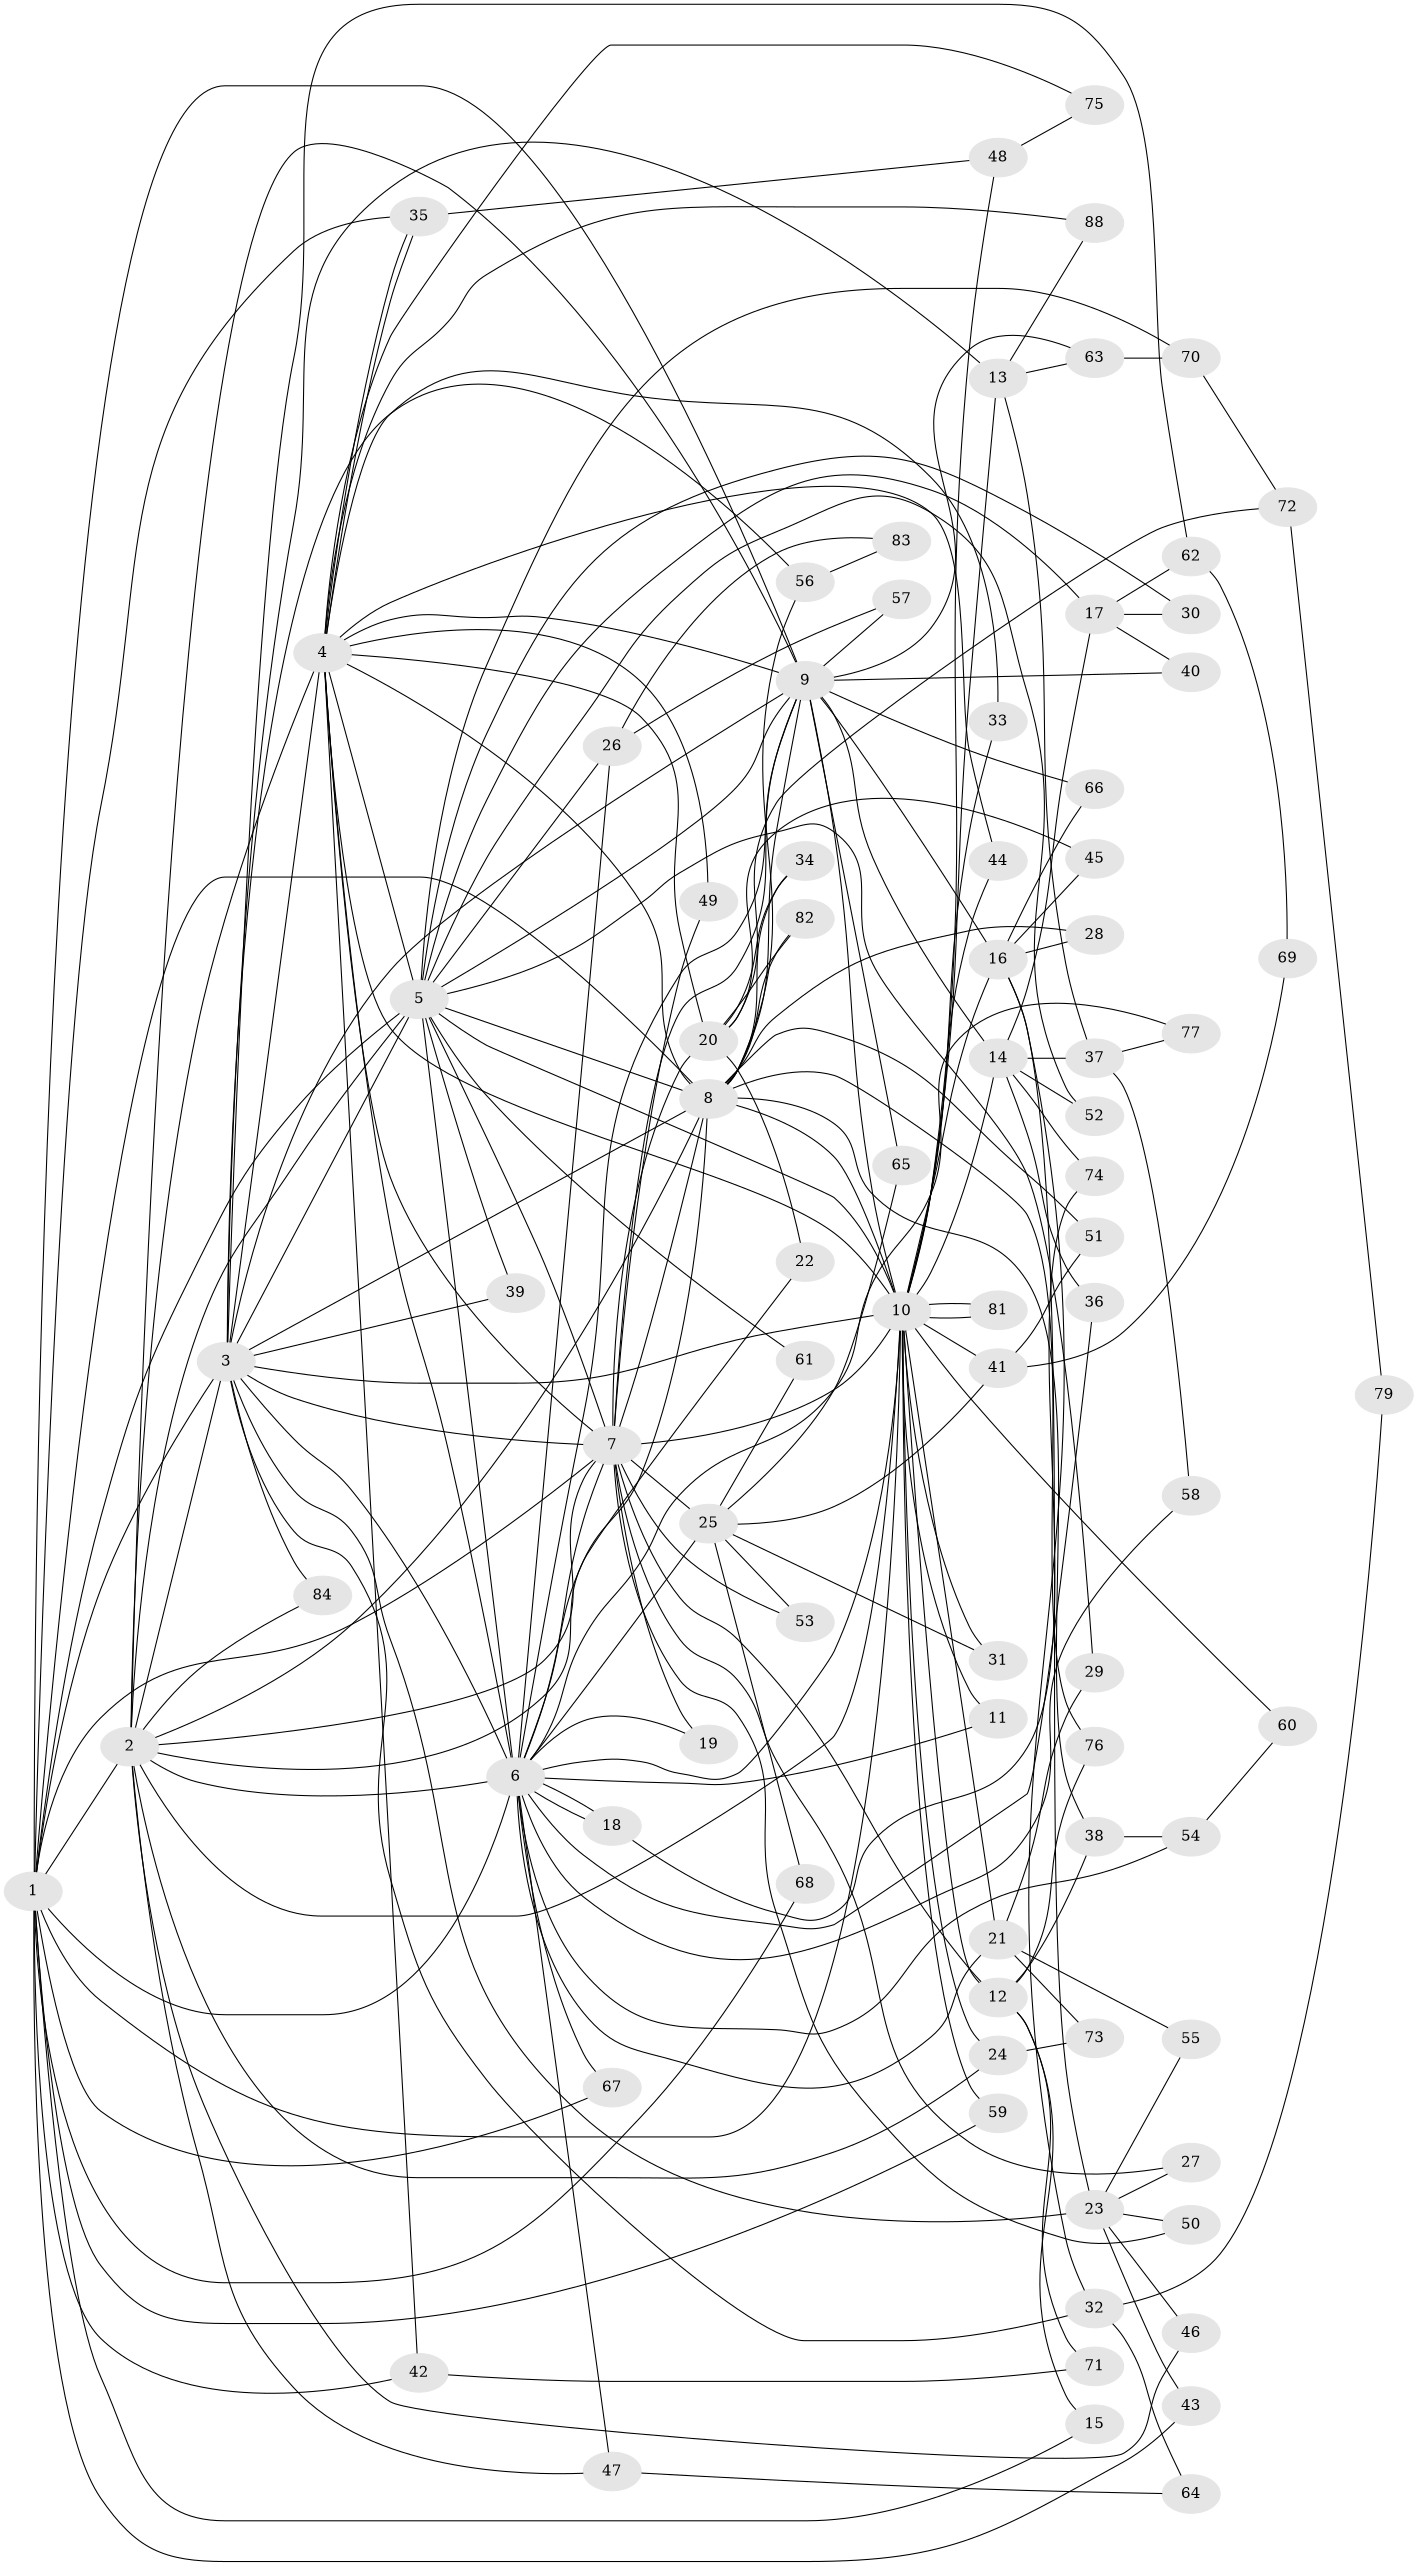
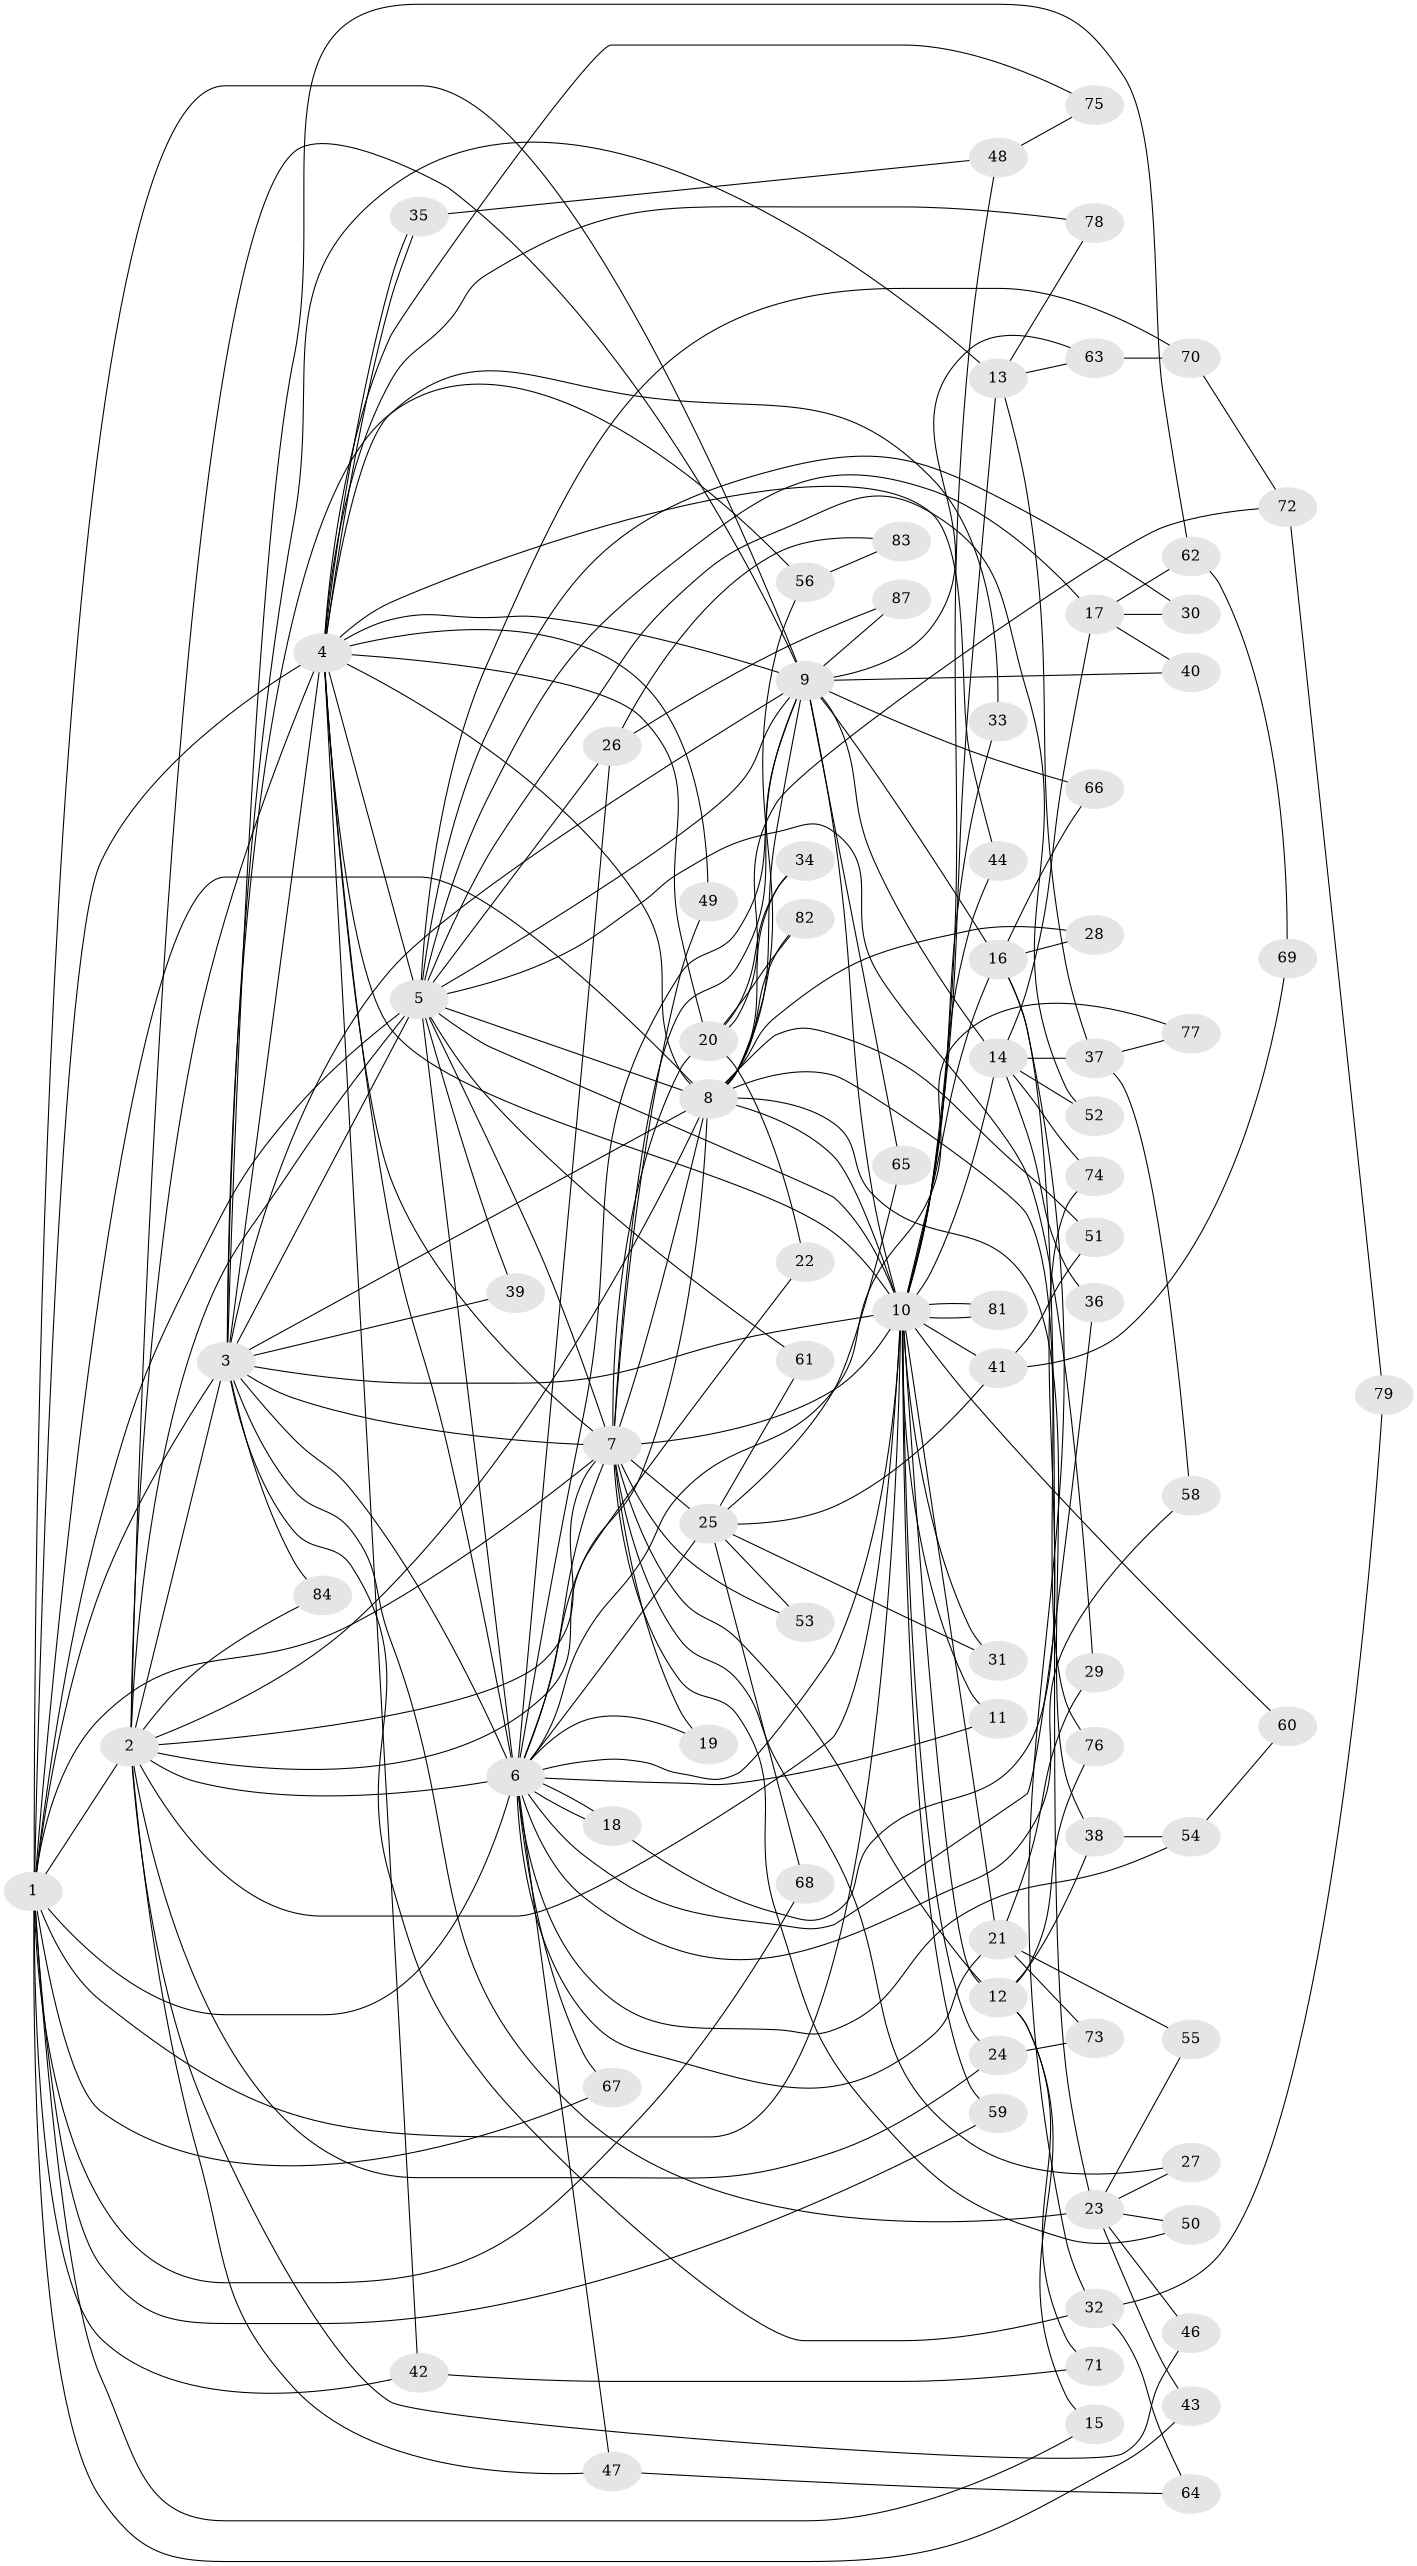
(1095, 223) -> (1095, 223)
(902, 599) -> (902, 599)
(1095, 859) -> none
(78, 985) -> (59, 1224)
